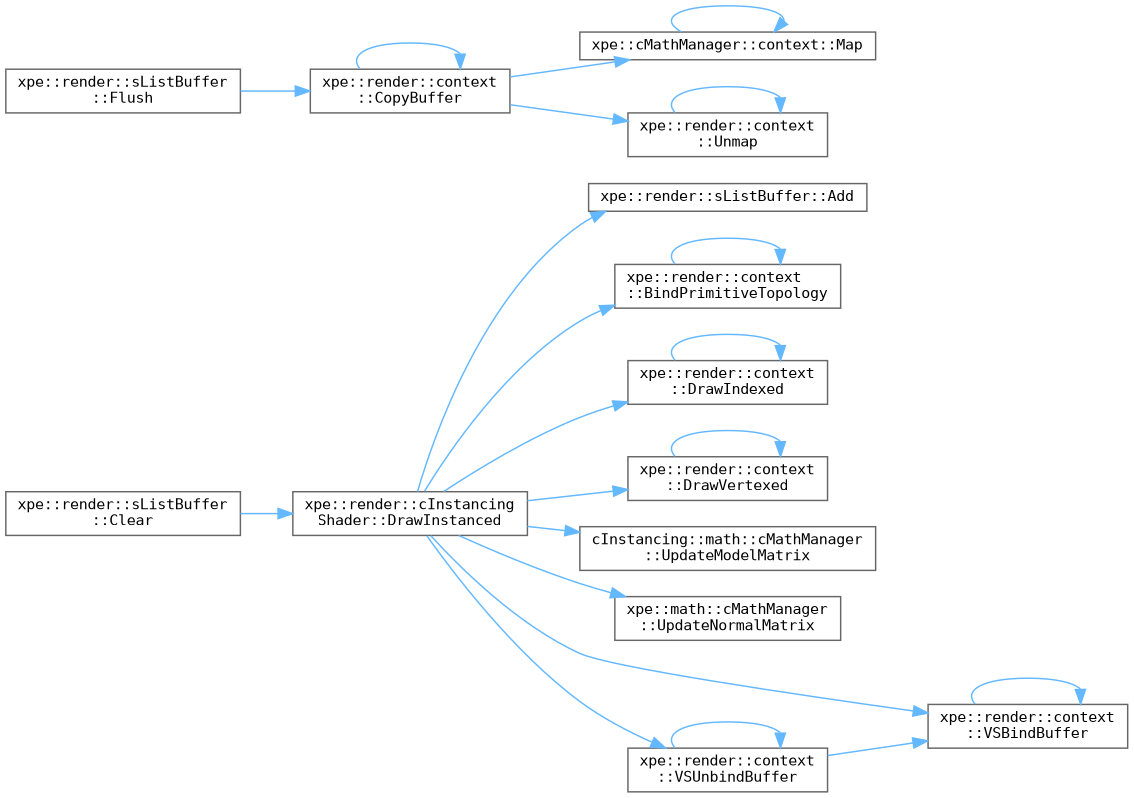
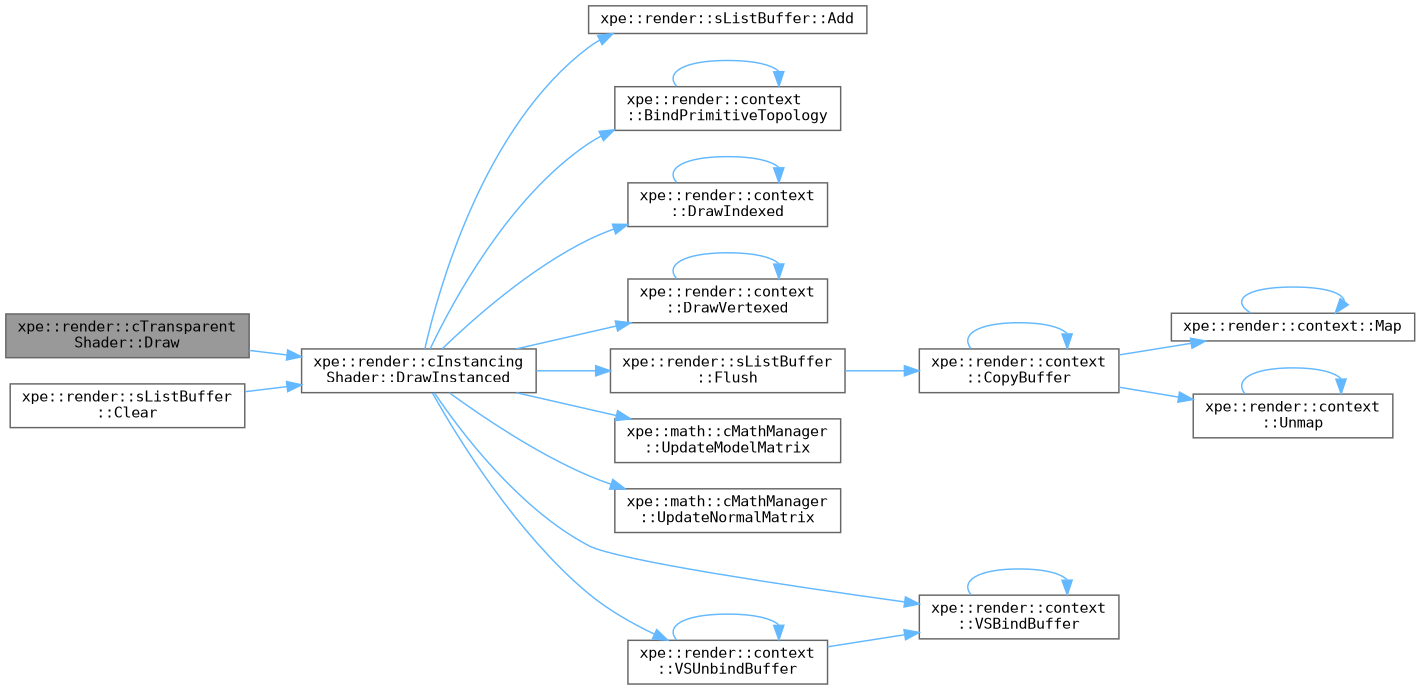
(728, 46) -> (1293, 327)
none -> (127, 336)
none -> (566, 371)
(728, 549) -> (728, 441)
